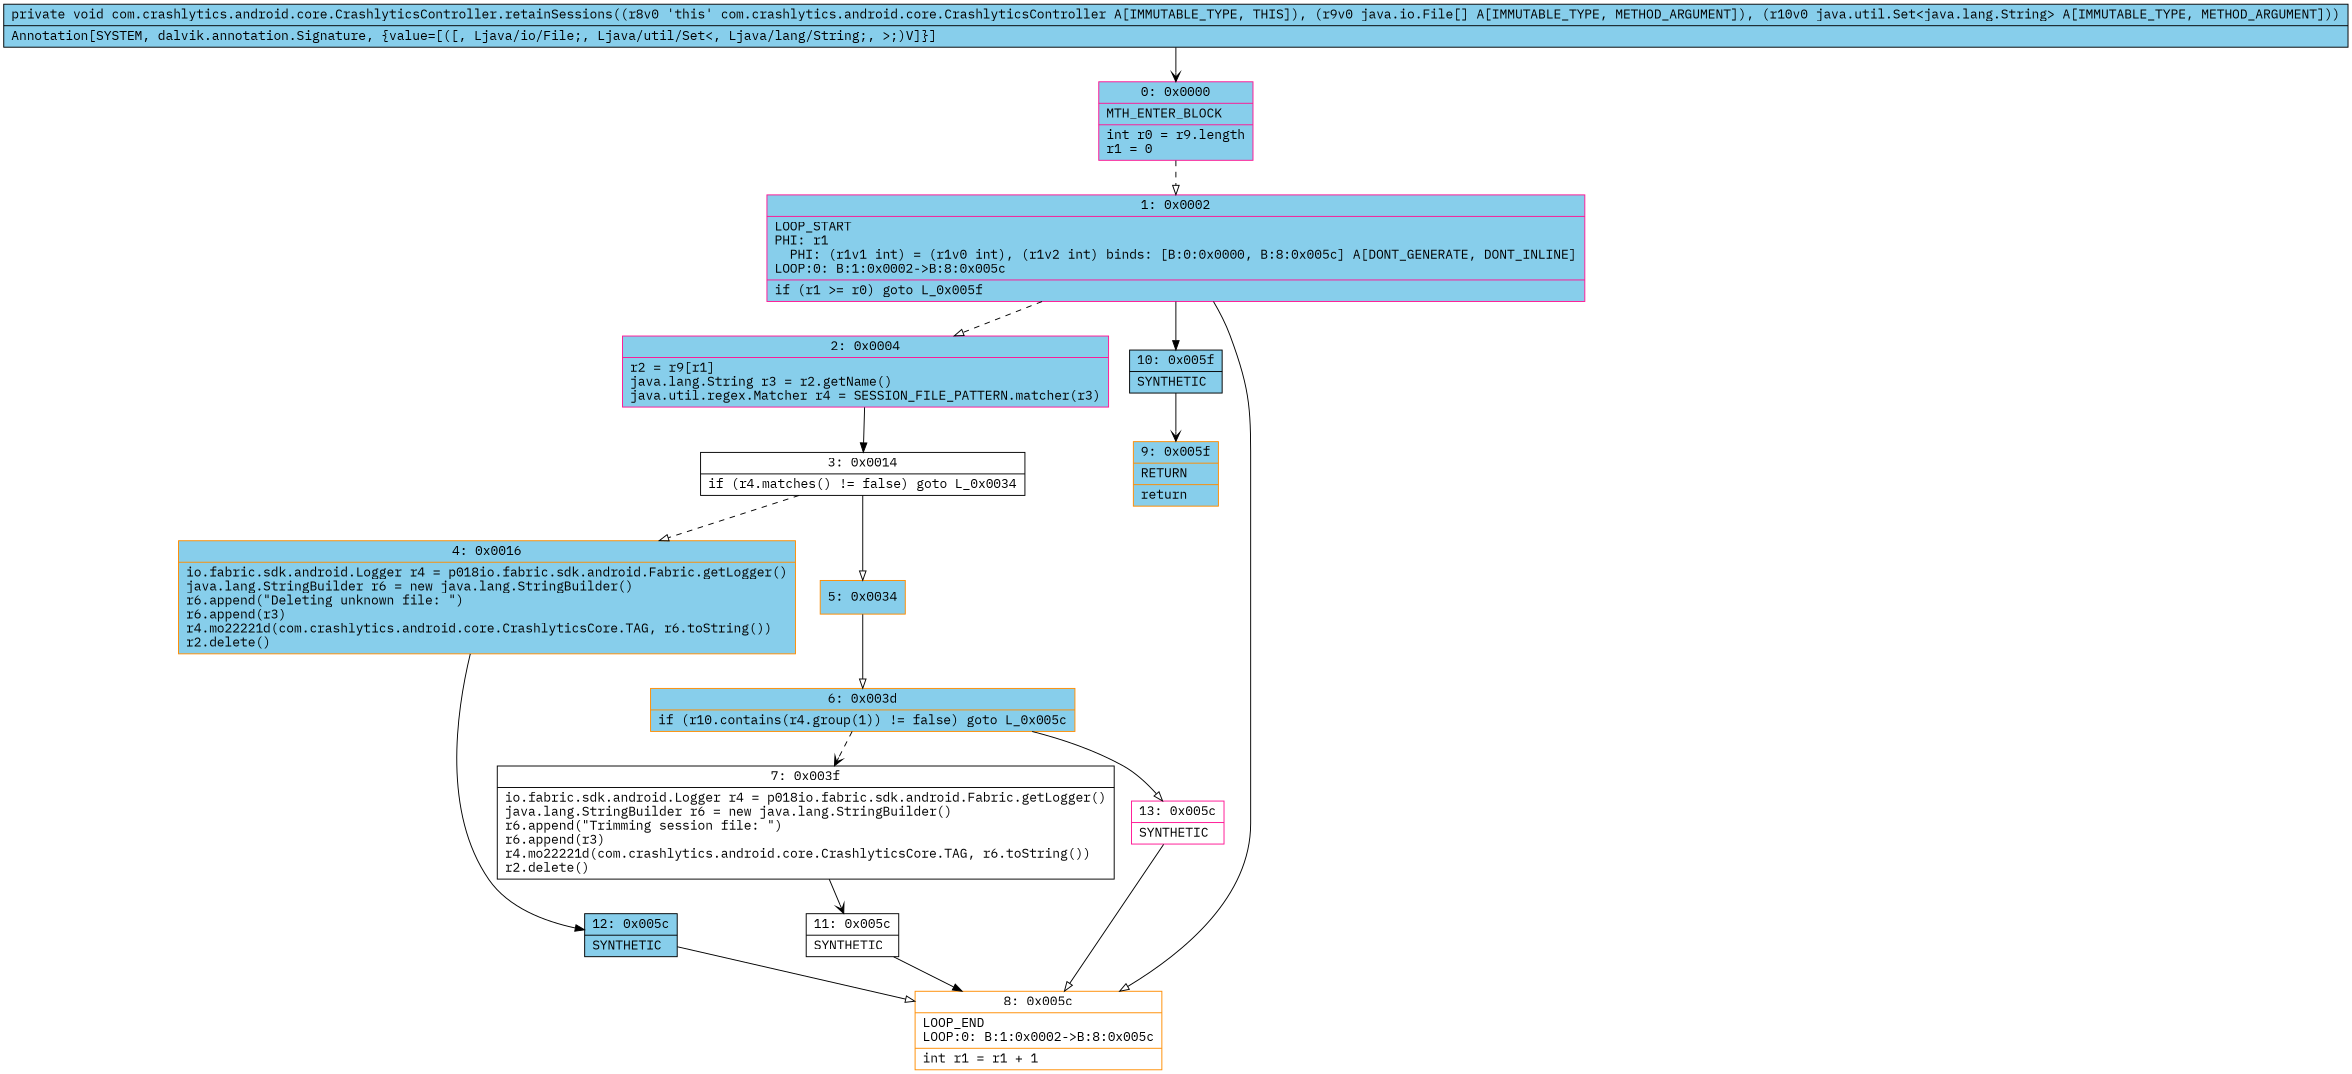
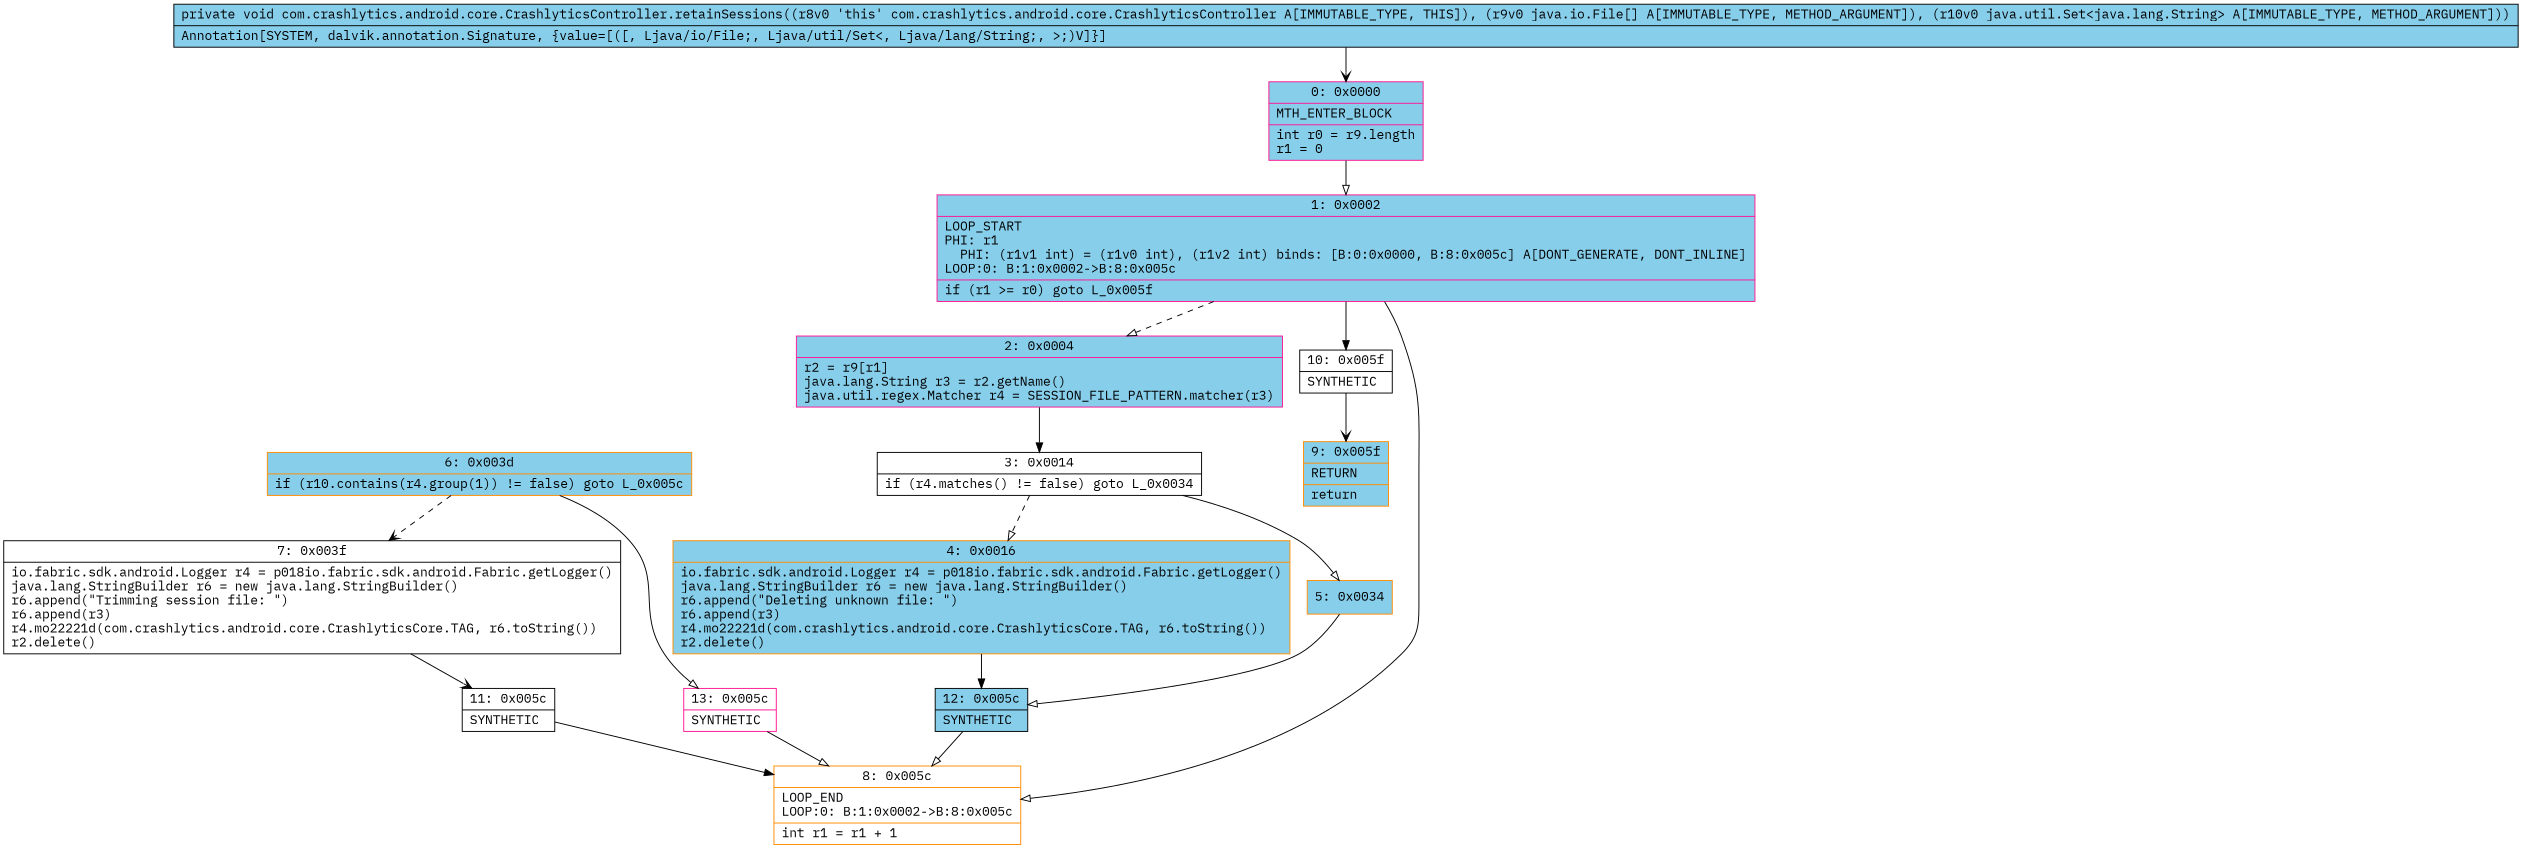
(1176, 173) -> (1346, 173)
(1176, 372) -> (1346, 372)
(863, 647) -> (1198, 682)
